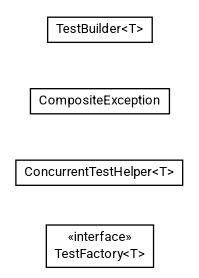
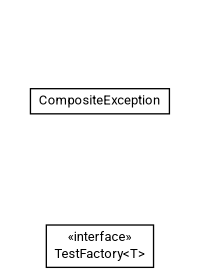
(99, 29) -> none
(99, 172) -> none
